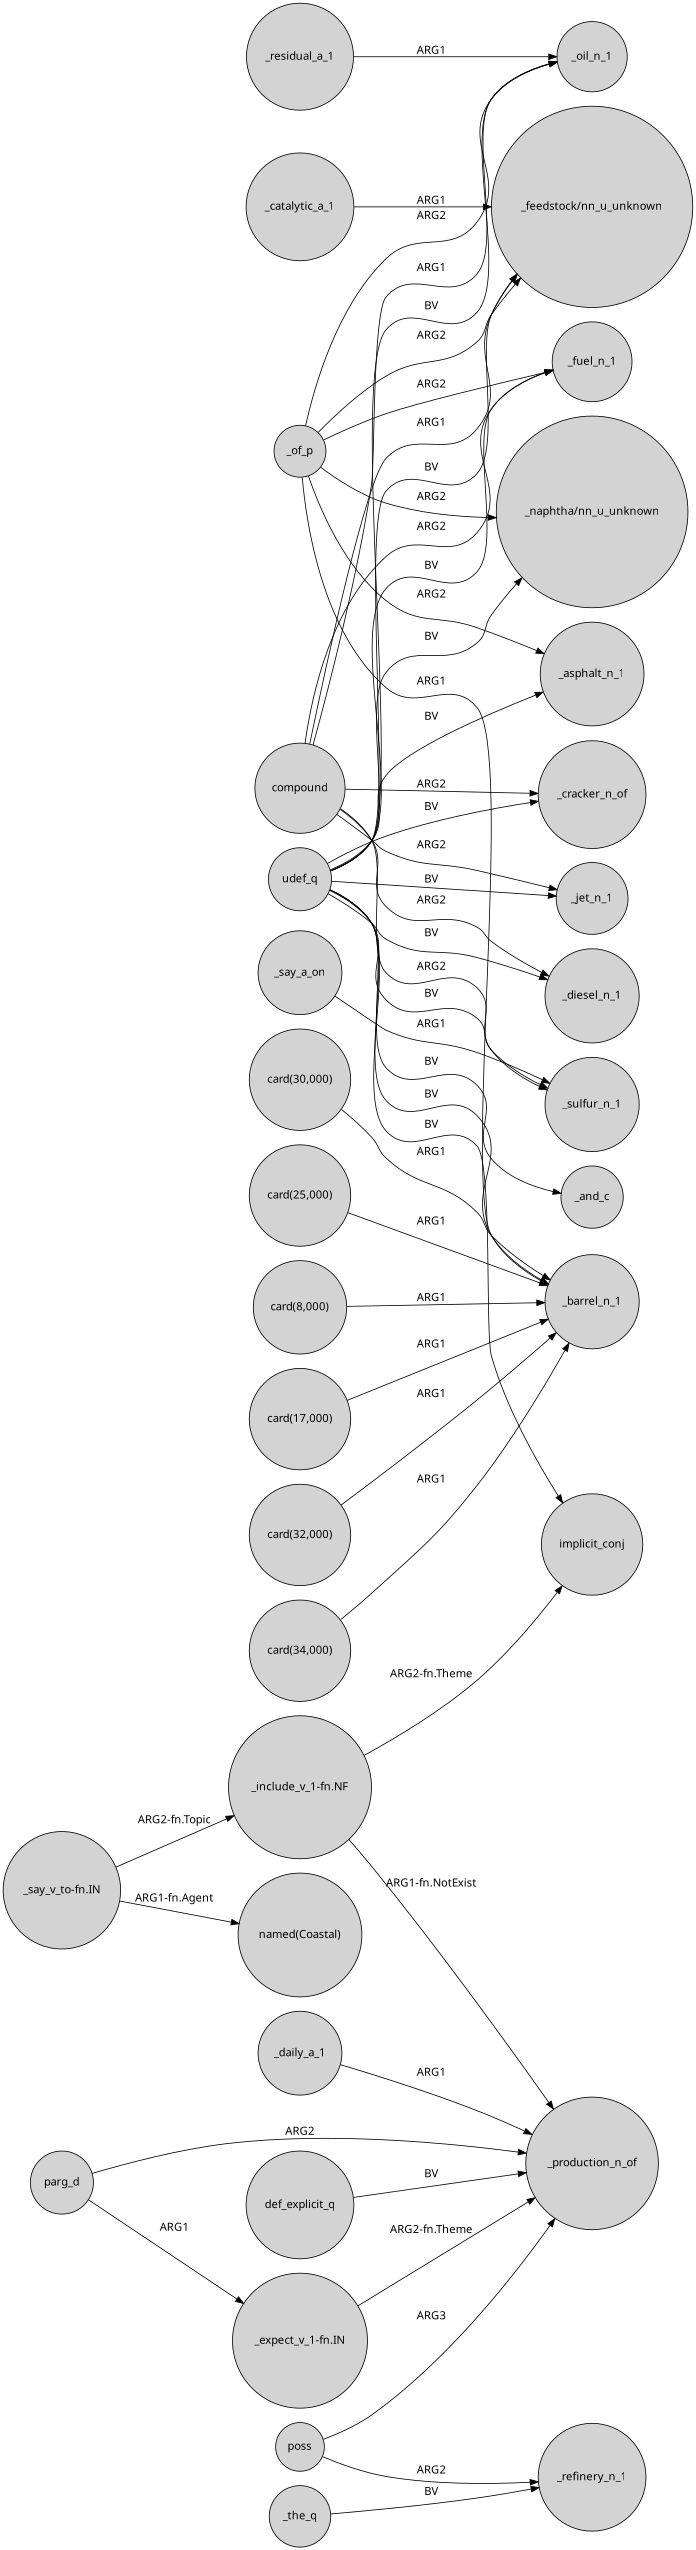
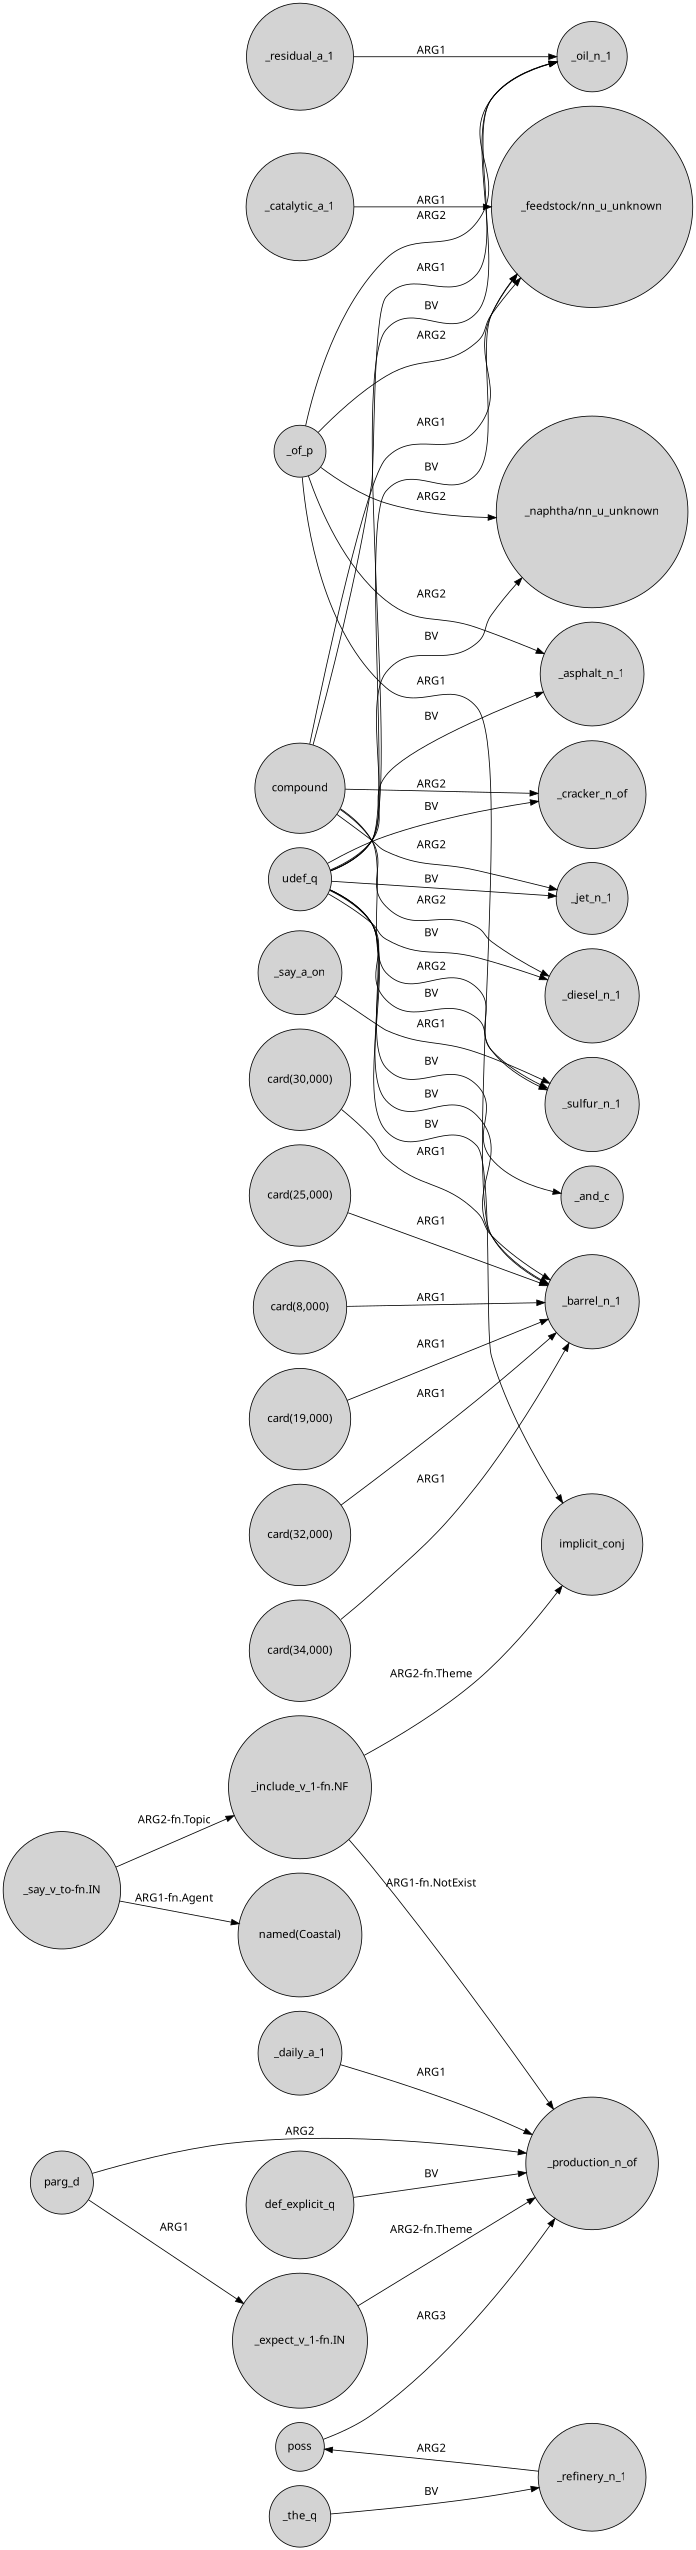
(592, 362) -> none
(300, 1419) -> (300, 1419)
(425, 2481) -> (435, 2460)
